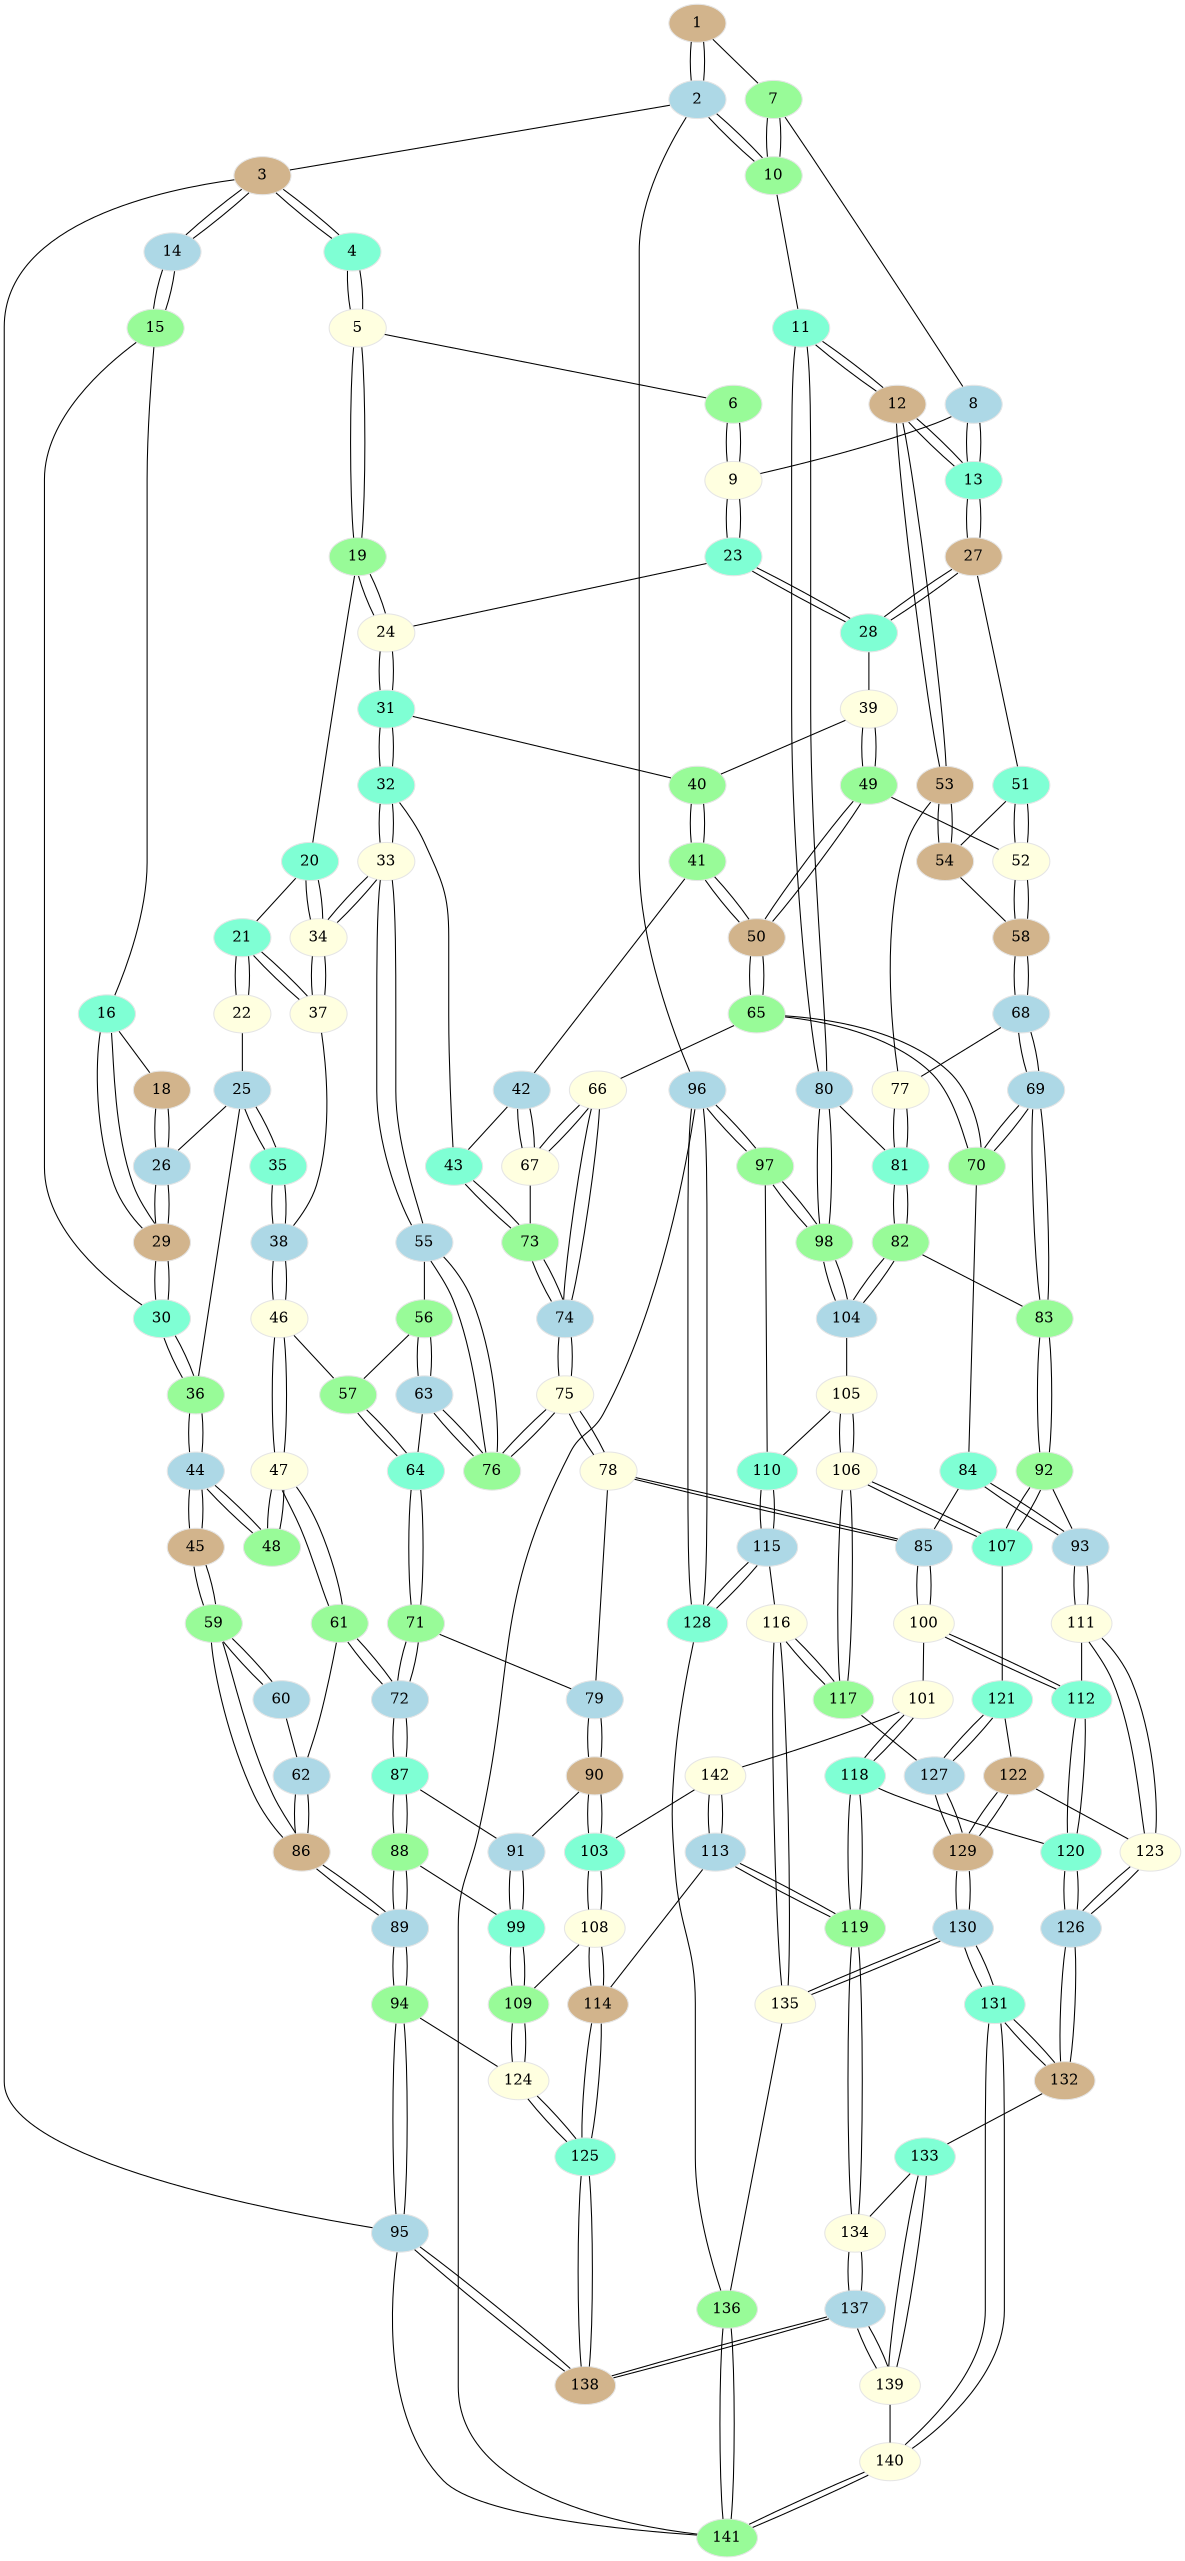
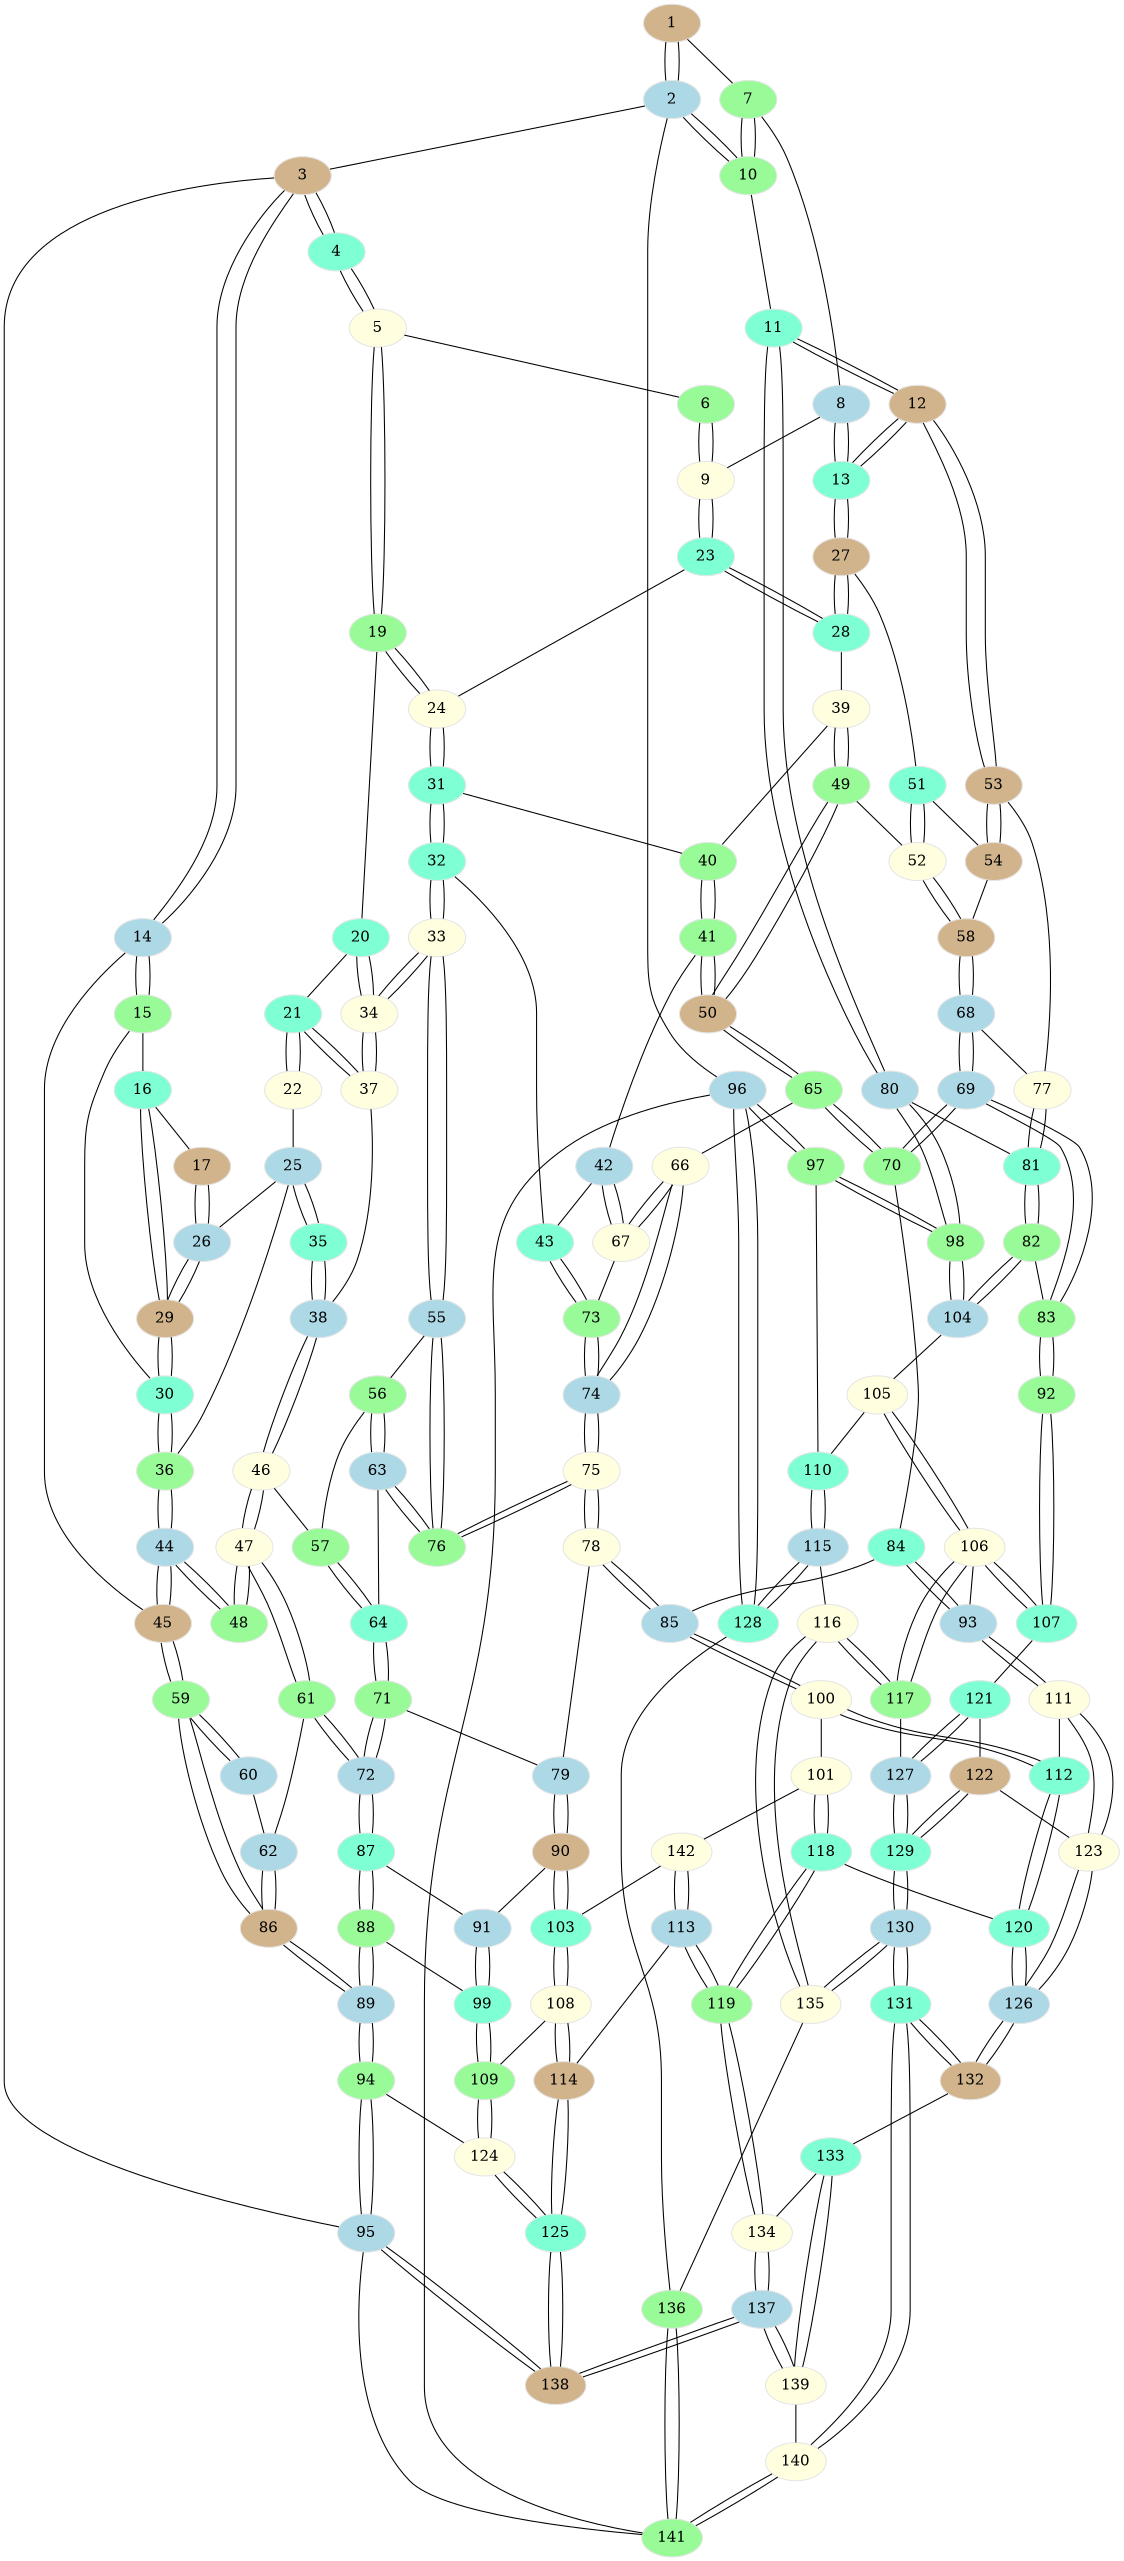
(162, 1090) -> (202, 1166)
none -> (44, 1287)
(1062, 1509) -> (972, 1585)
(963, 1852) -> (901, 1852)
